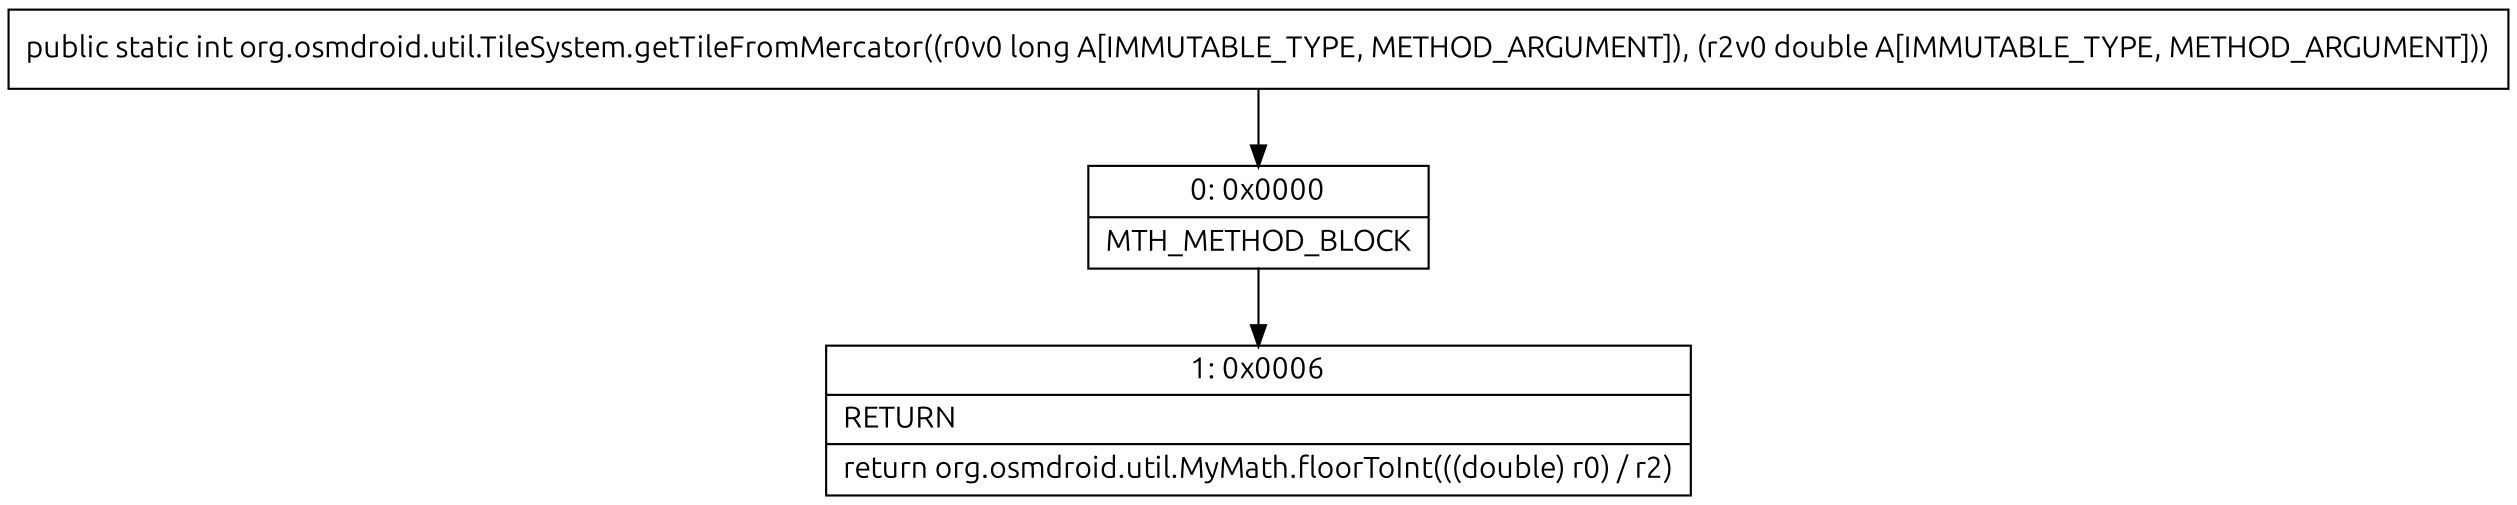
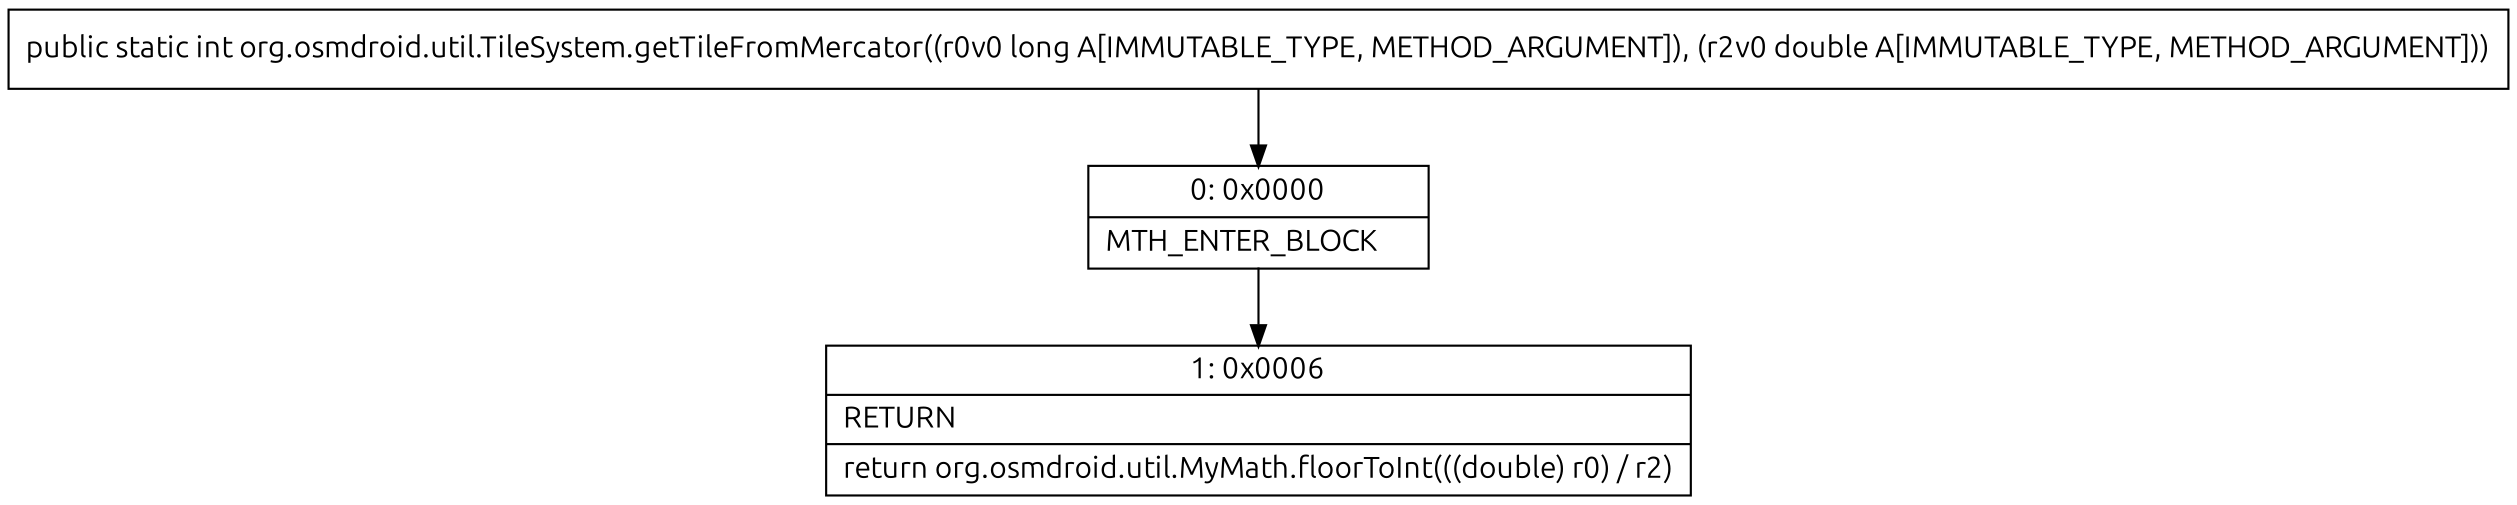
(1258, 242) -> (1241, 242)
